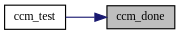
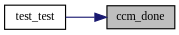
(35, 17) -> (35, 17)
